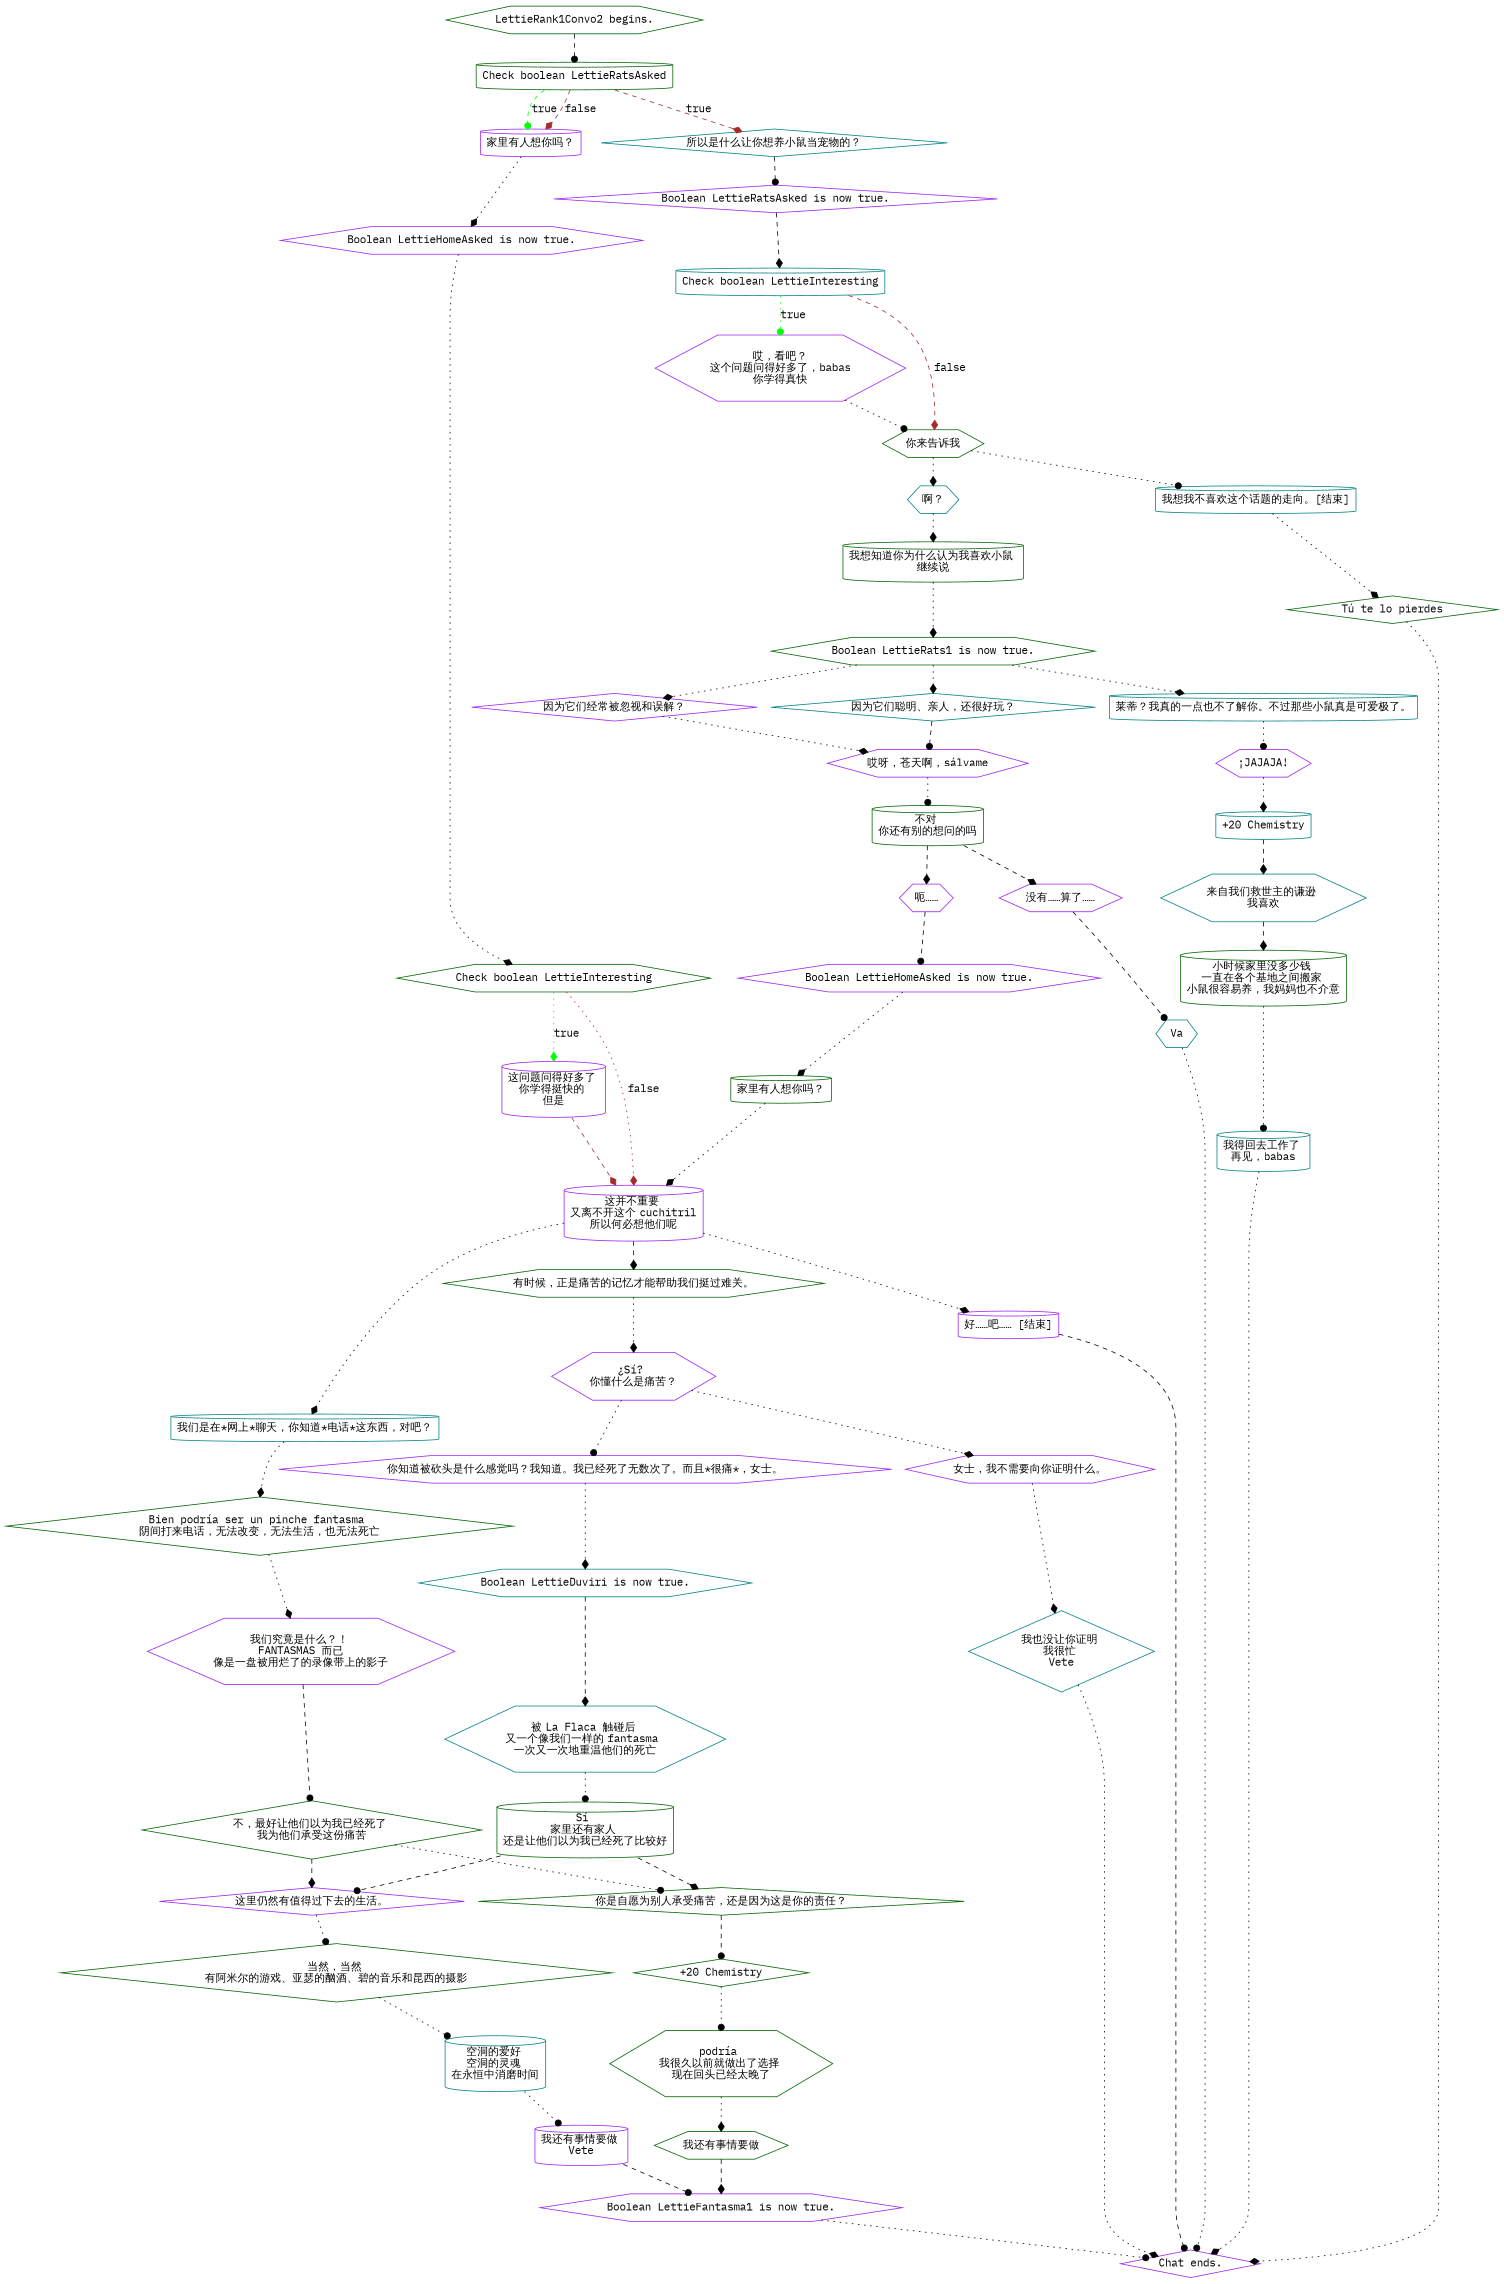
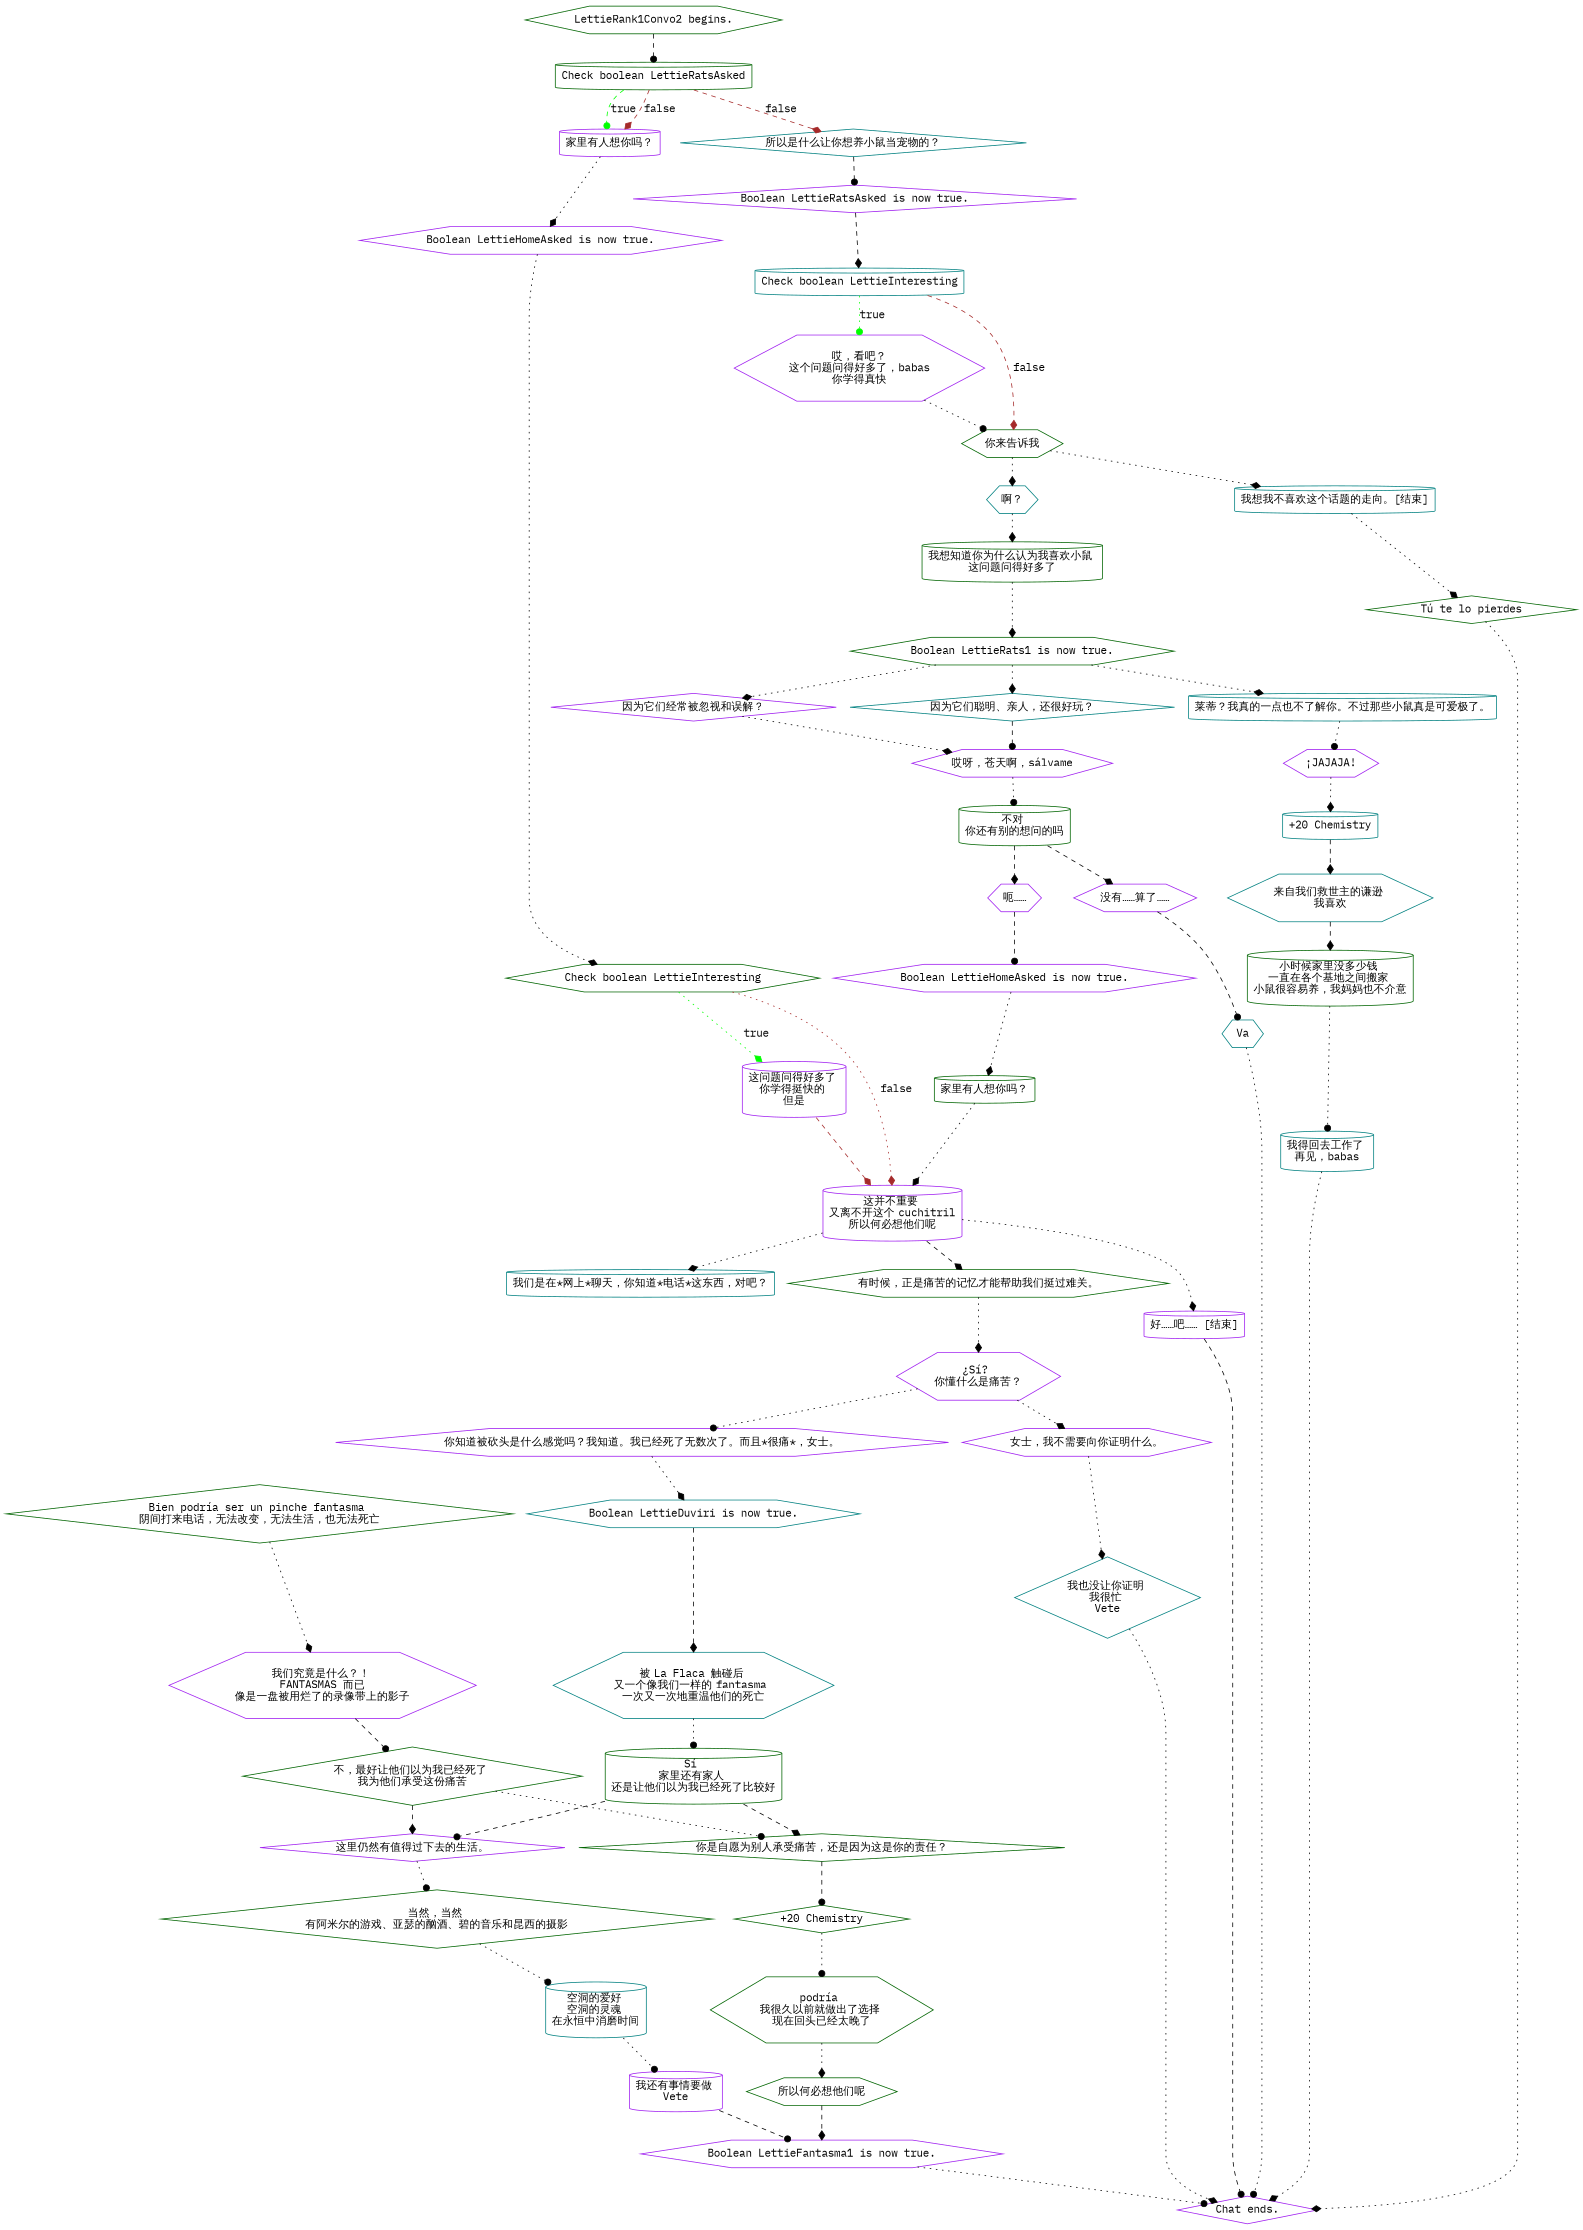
(699, 109) -> (781, 109)
(1073, 468) -> (1151, 468)
(933, 562) -> (1012, 562)
(268, 1462) -> none
(721, 2145) -> (822, 2092)
